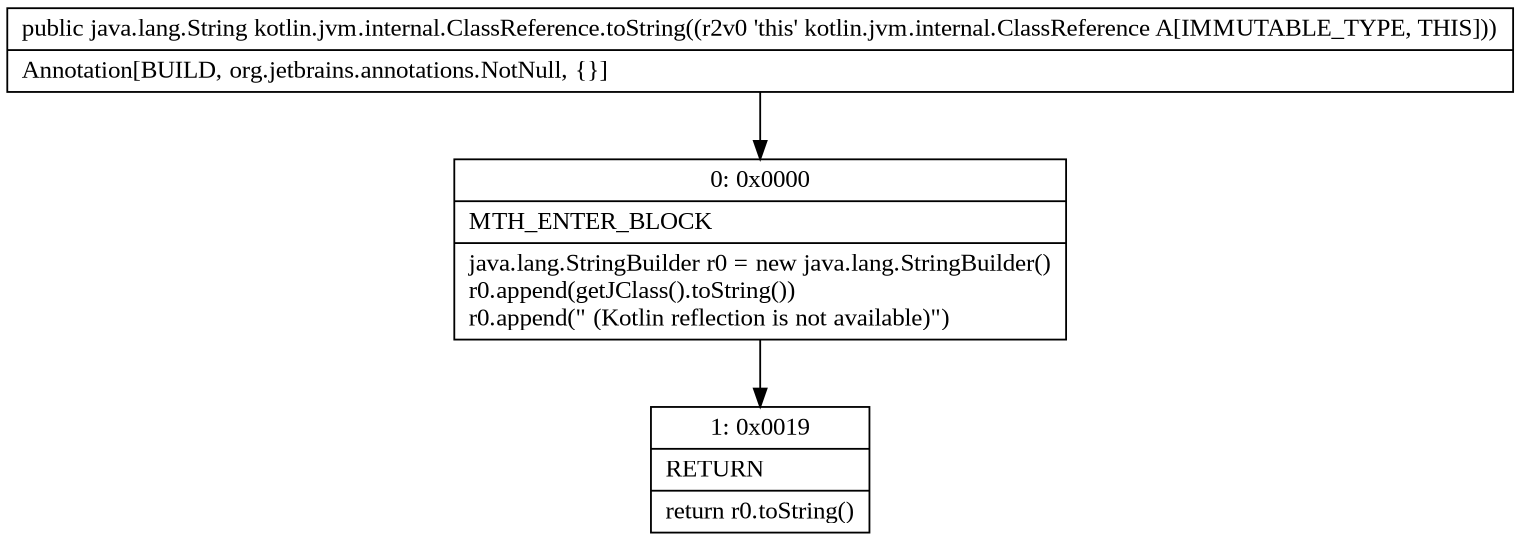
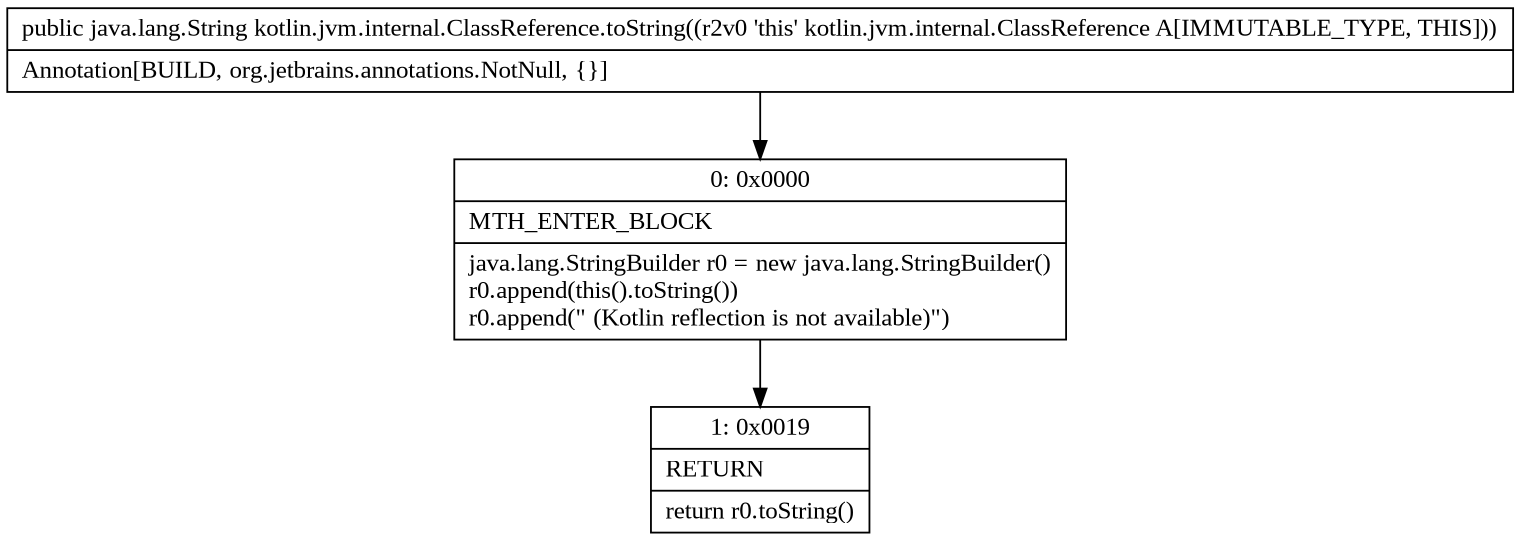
(633, 290) -> (604, 290)
